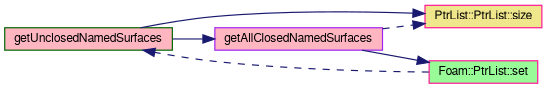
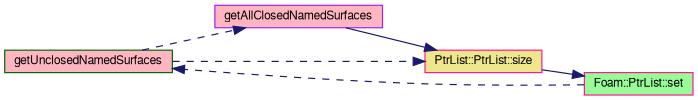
(276, 13) -> (293, 61)
(398, 27) -> (385, 38)
(188, 39) -> (188, 40)
(390, 55) -> (557, 72)
